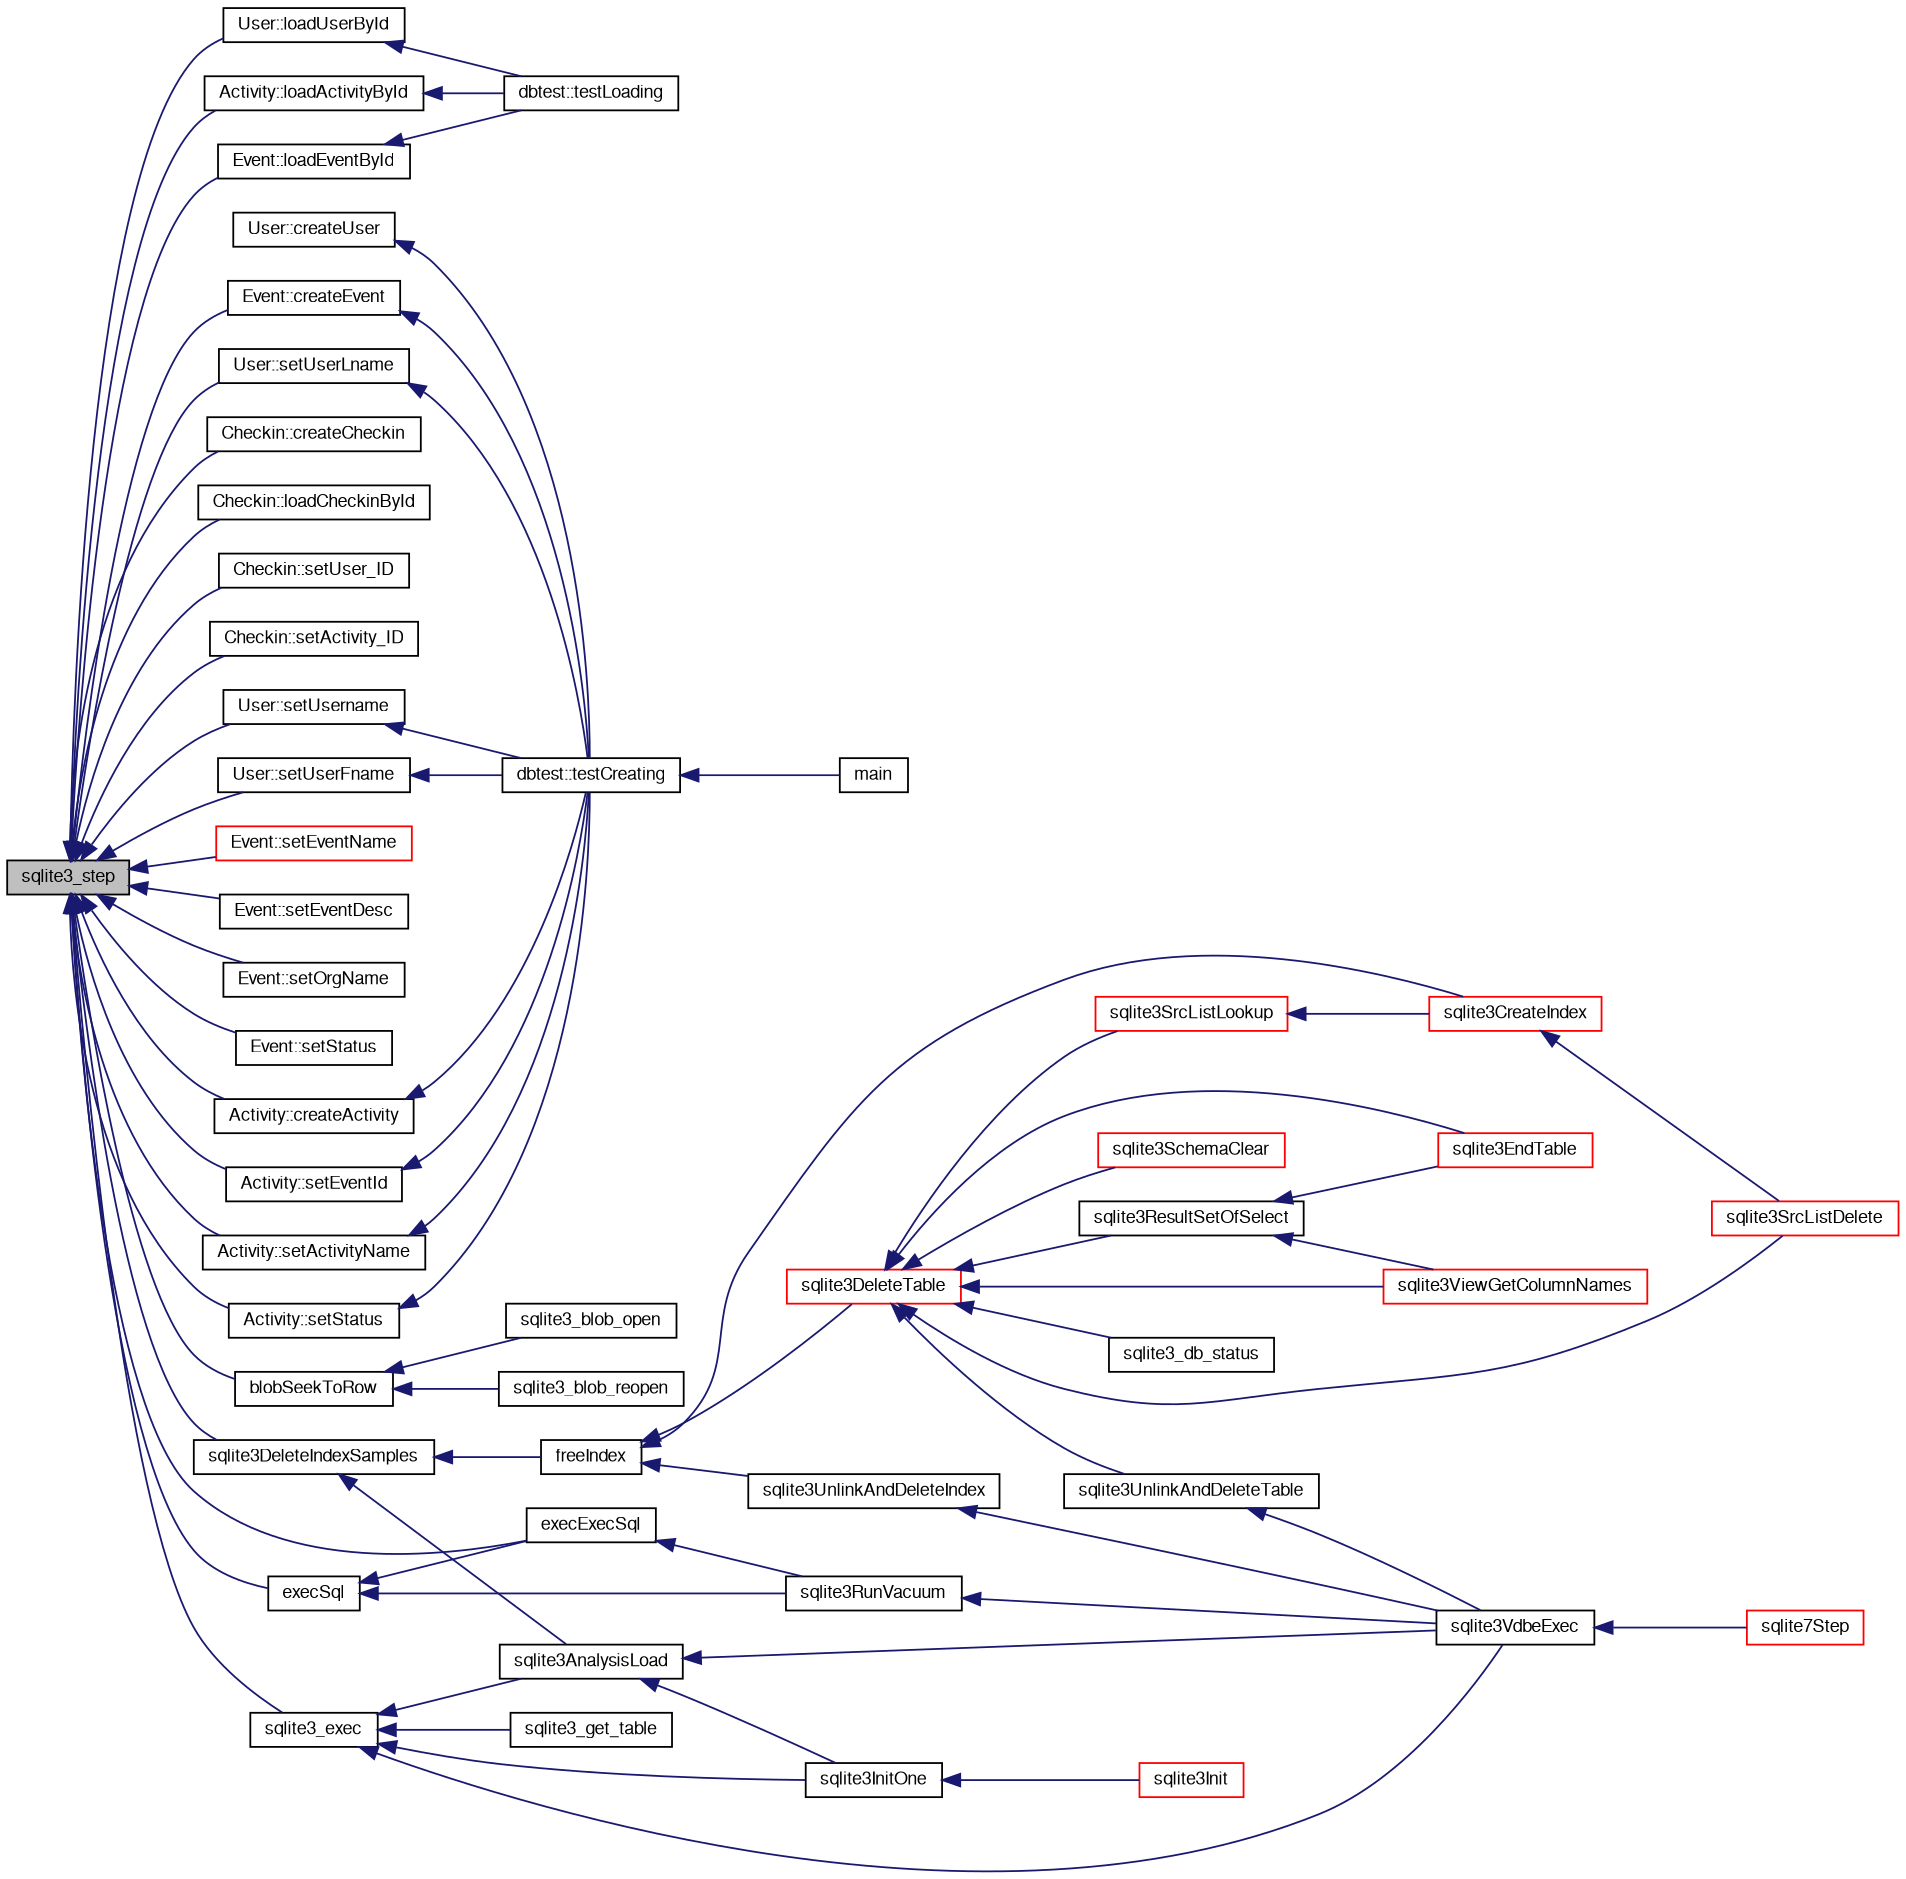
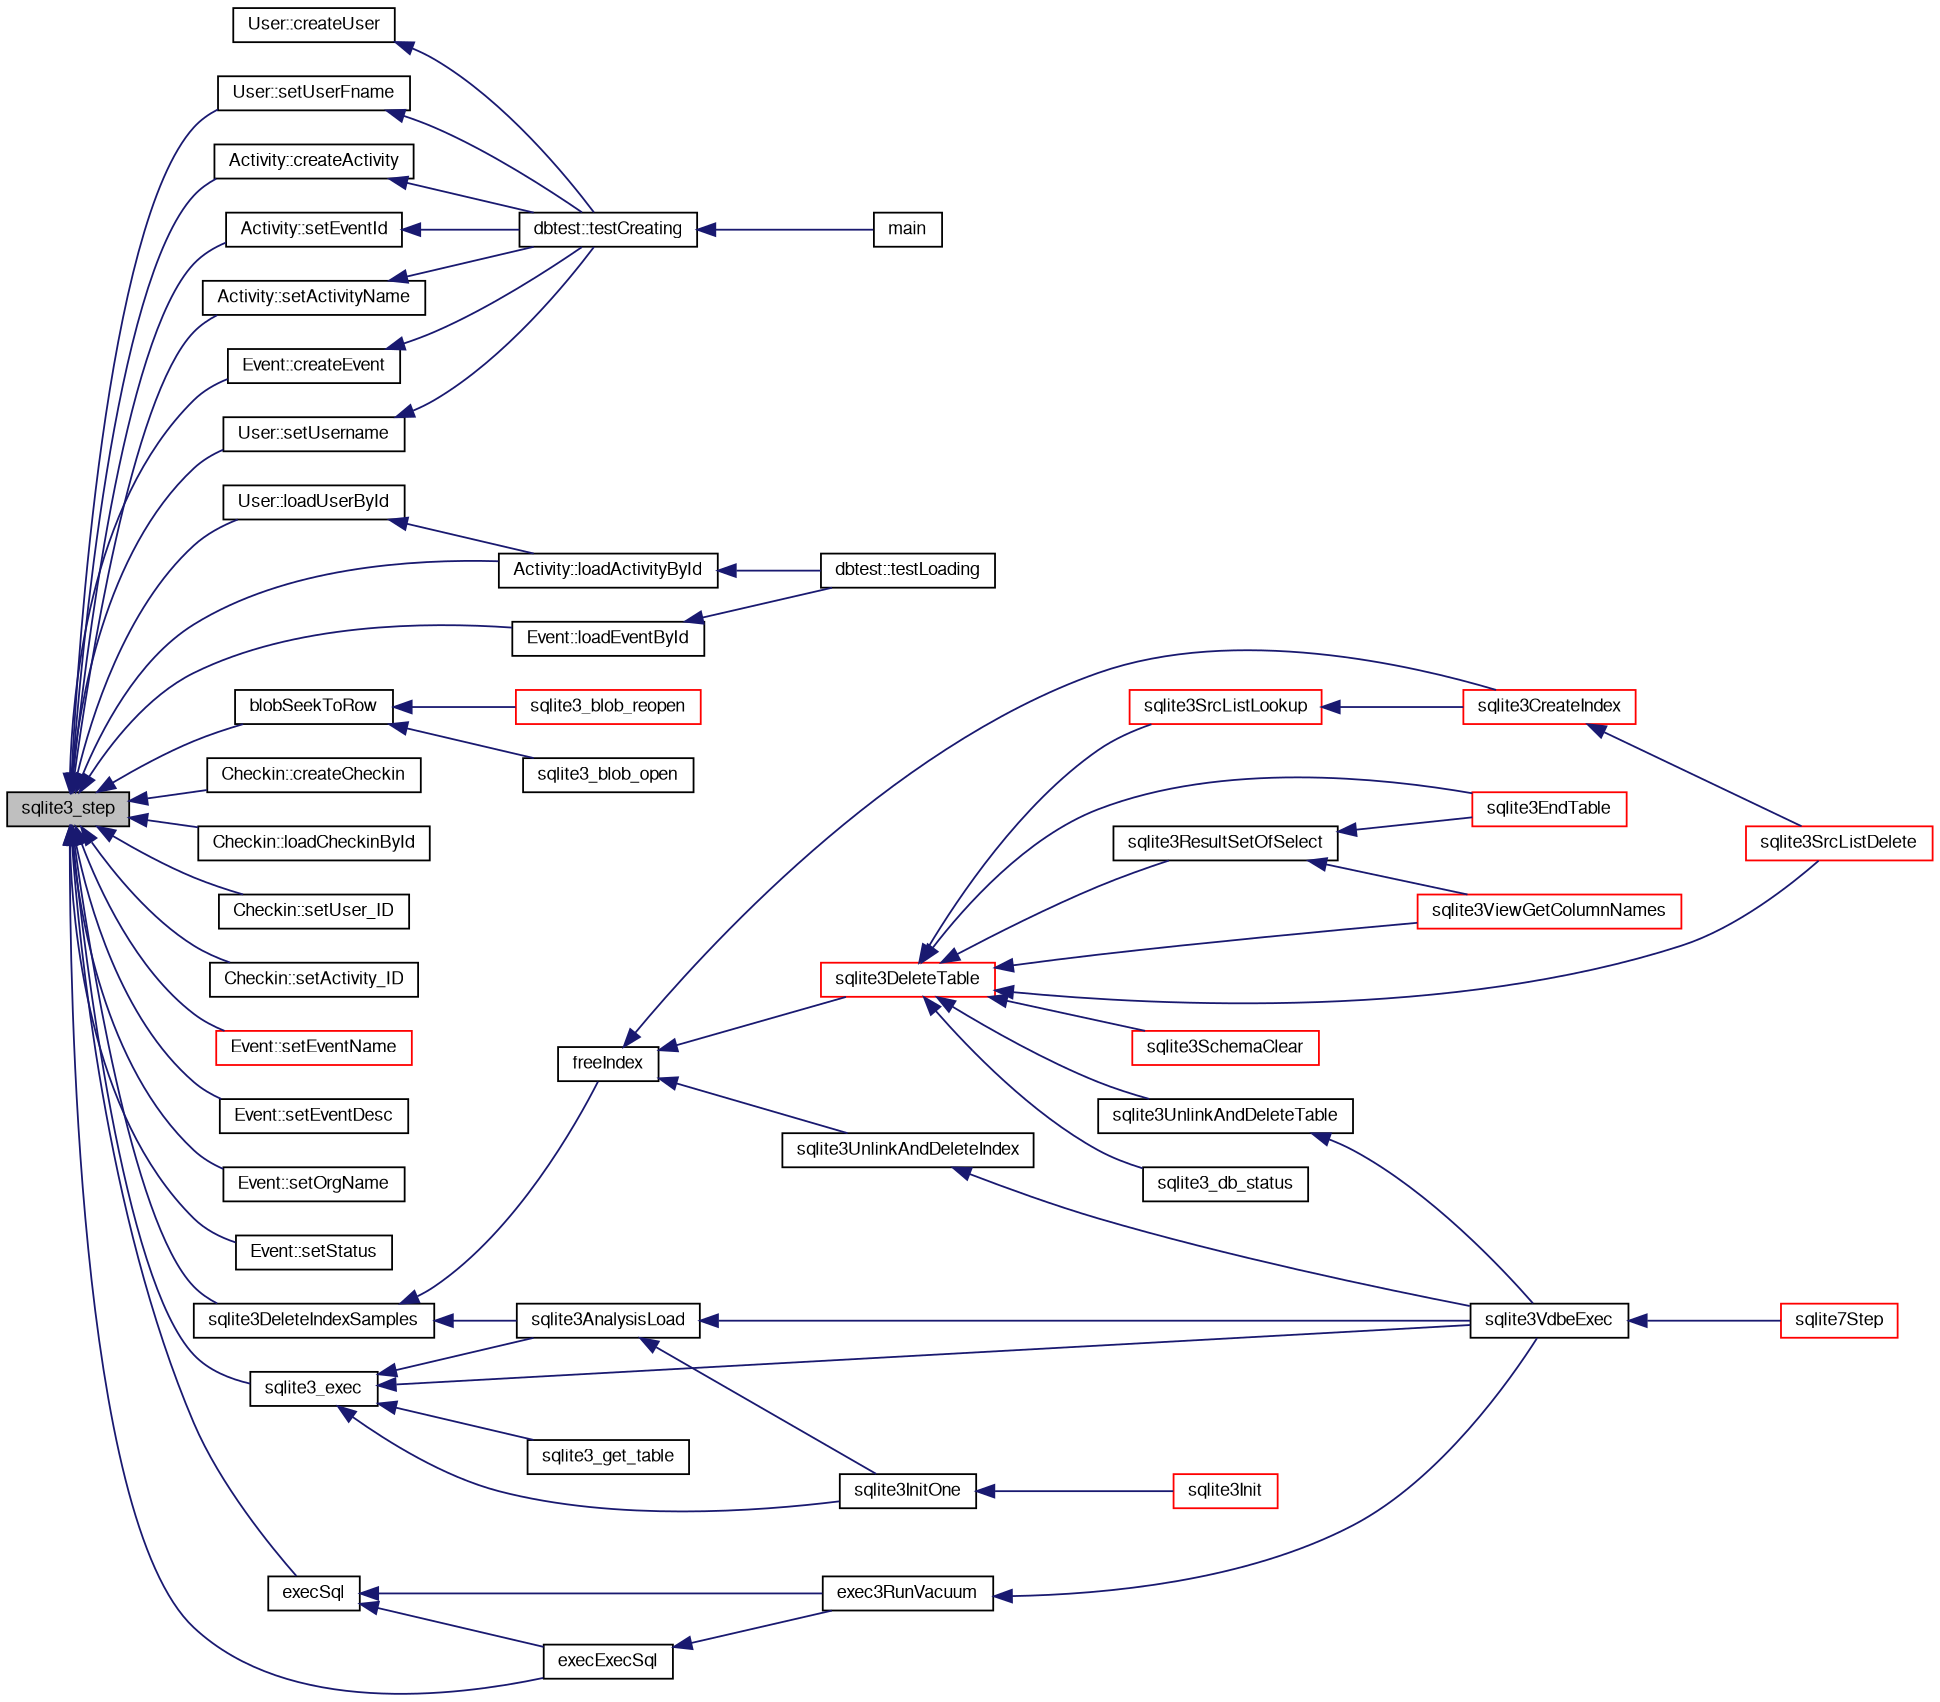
(462, 61) -> (470, 539)
(314, 366) -> none
(314, 1321) -> none
(591, 1389) -> (608, 707)
(874, 1593) -> (908, 1593)
